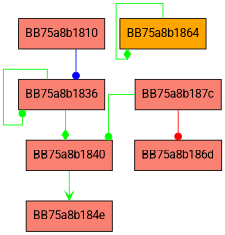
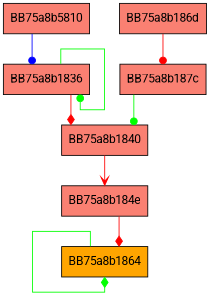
(62, 34) -> (46, 19)
(65, 120) -> (71, 105)
(178, 121) -> (163, 45)
(69, 181) -> (105, 166)
none -> (119, 226)
